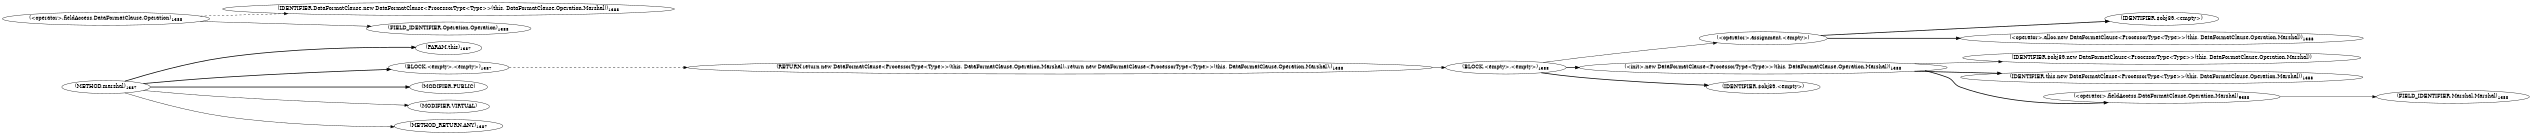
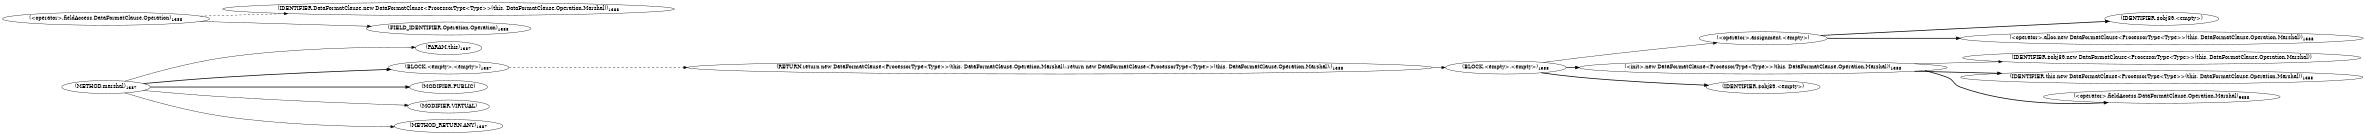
(267, 53) -> (267, 53)
(2453, 97) -> none
